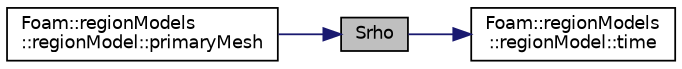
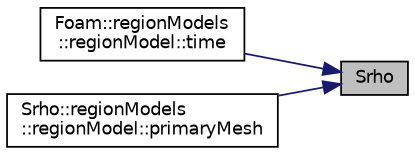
(142, 34) -> (142, 120)
(431, 34) -> (284, 61)
